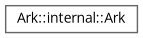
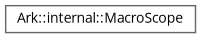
(72, 19) -> (101, 19)
